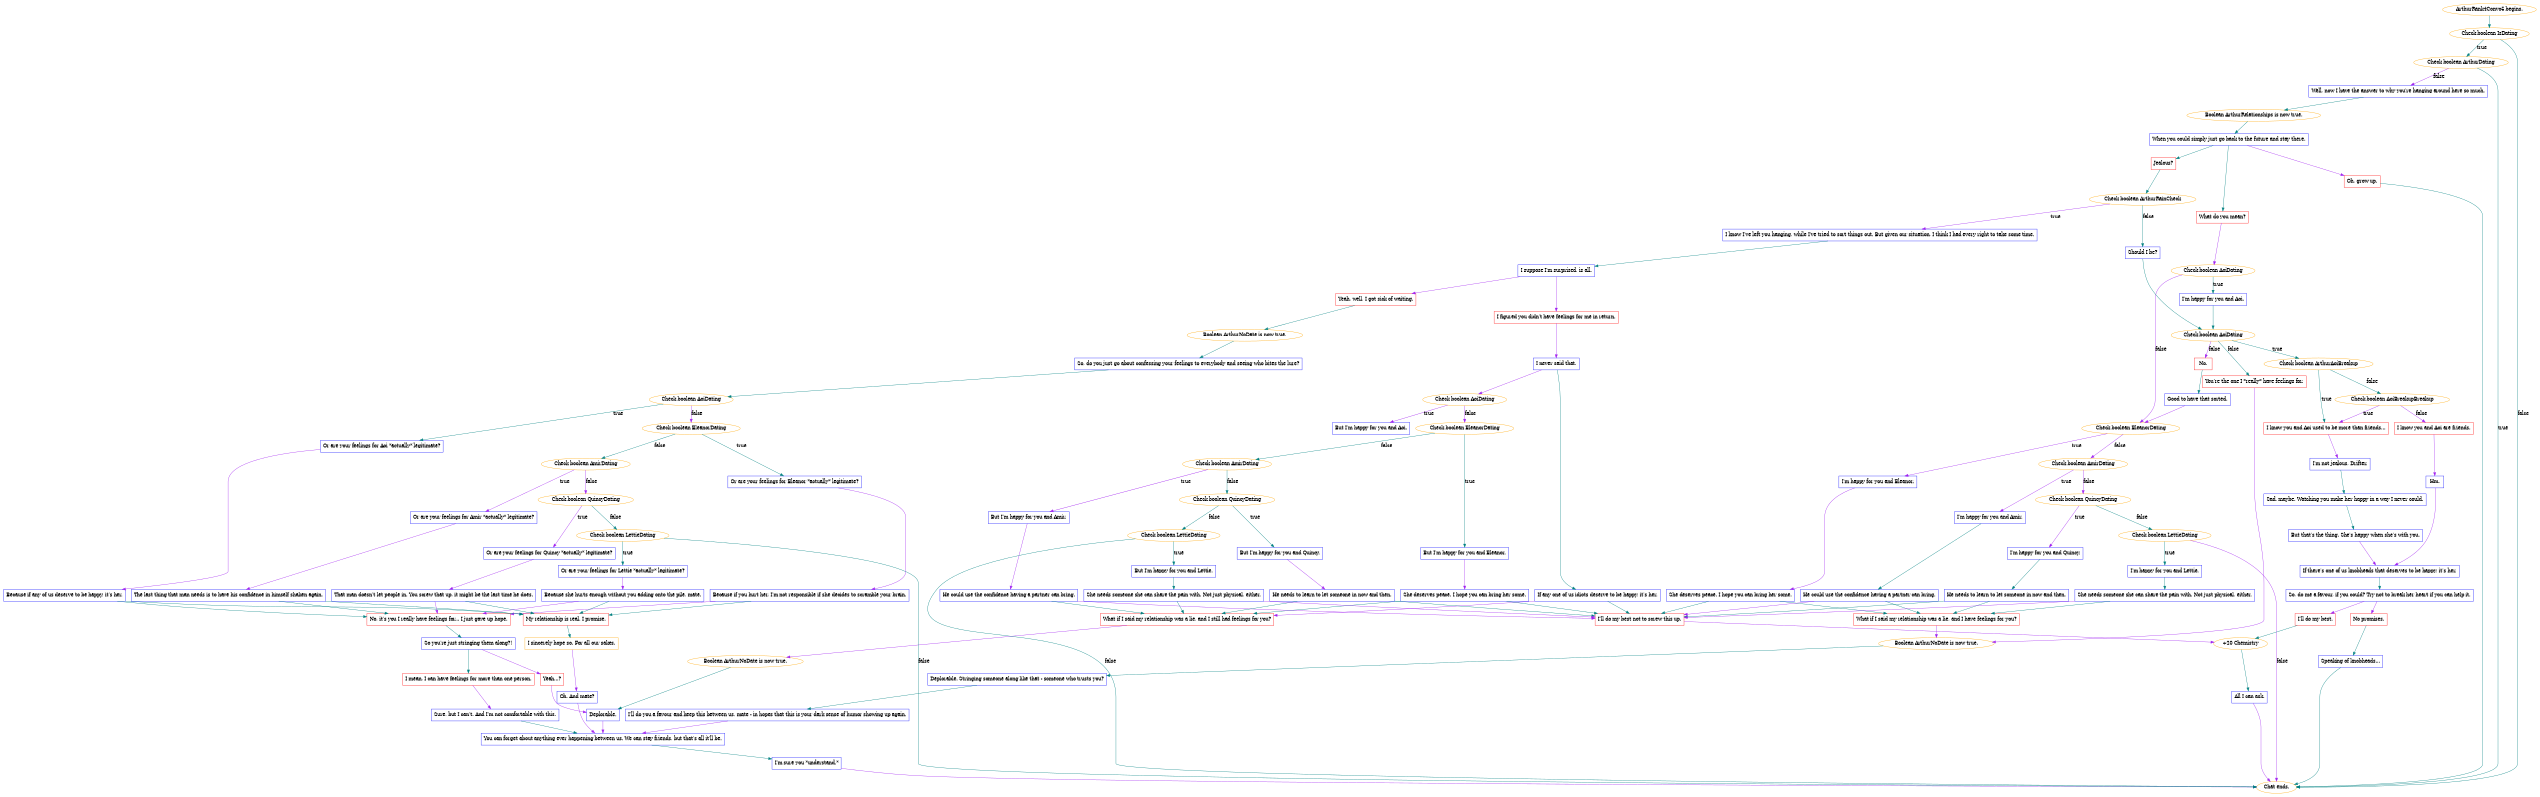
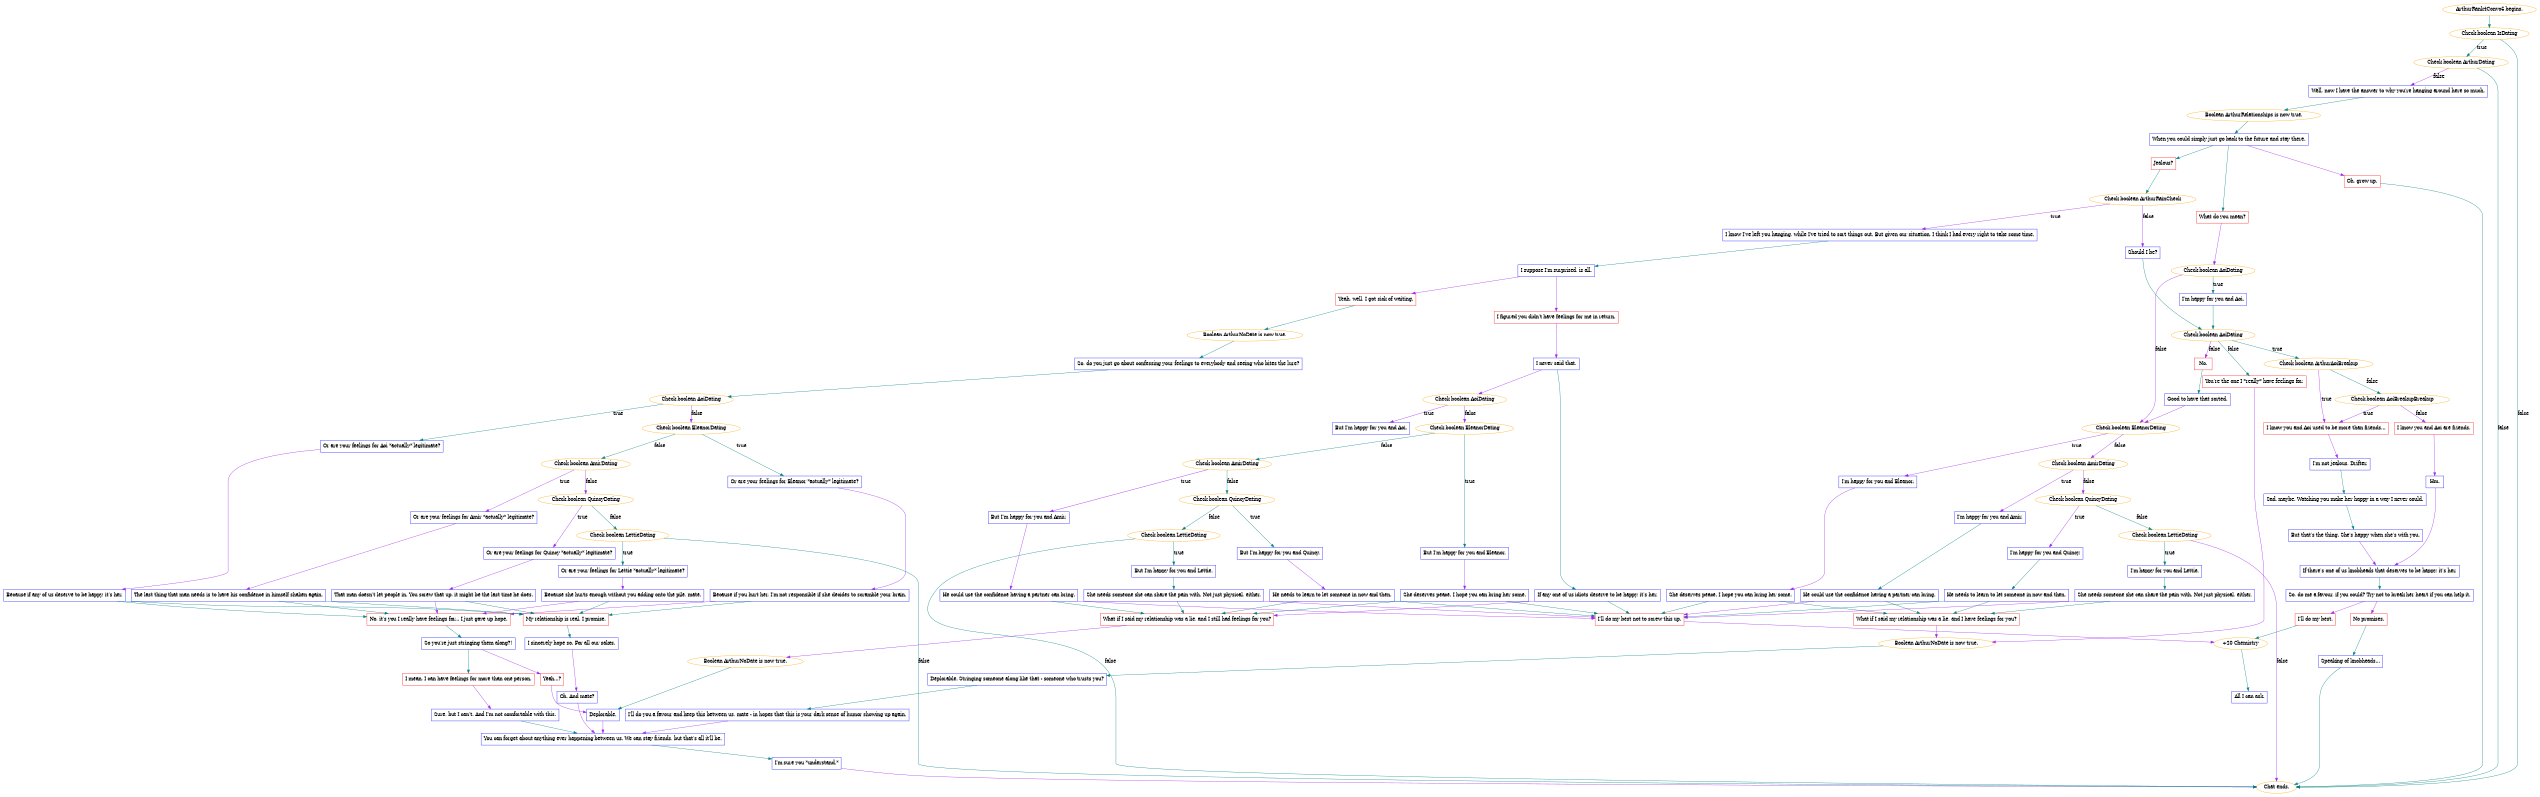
(2143, 224) -> (2143, 224)
(2320, 395) -> (2320, 395)
(2503, 428) -> (2503, 428)
(572, 644) -> (572, 644)
(2261, 741) -> none
